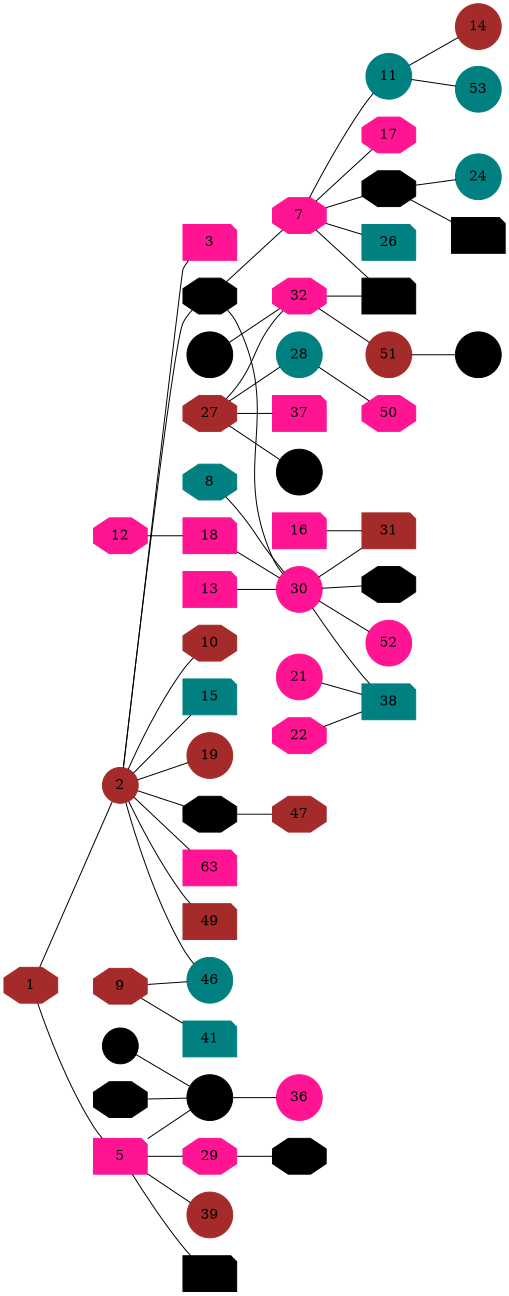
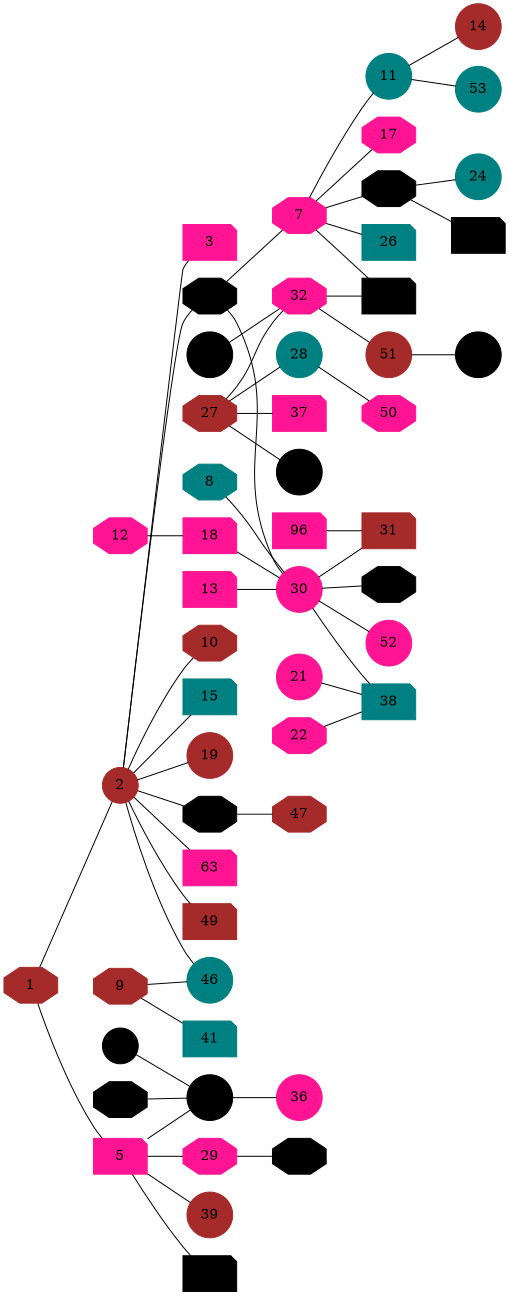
(299, 531) -> (299, 531)
